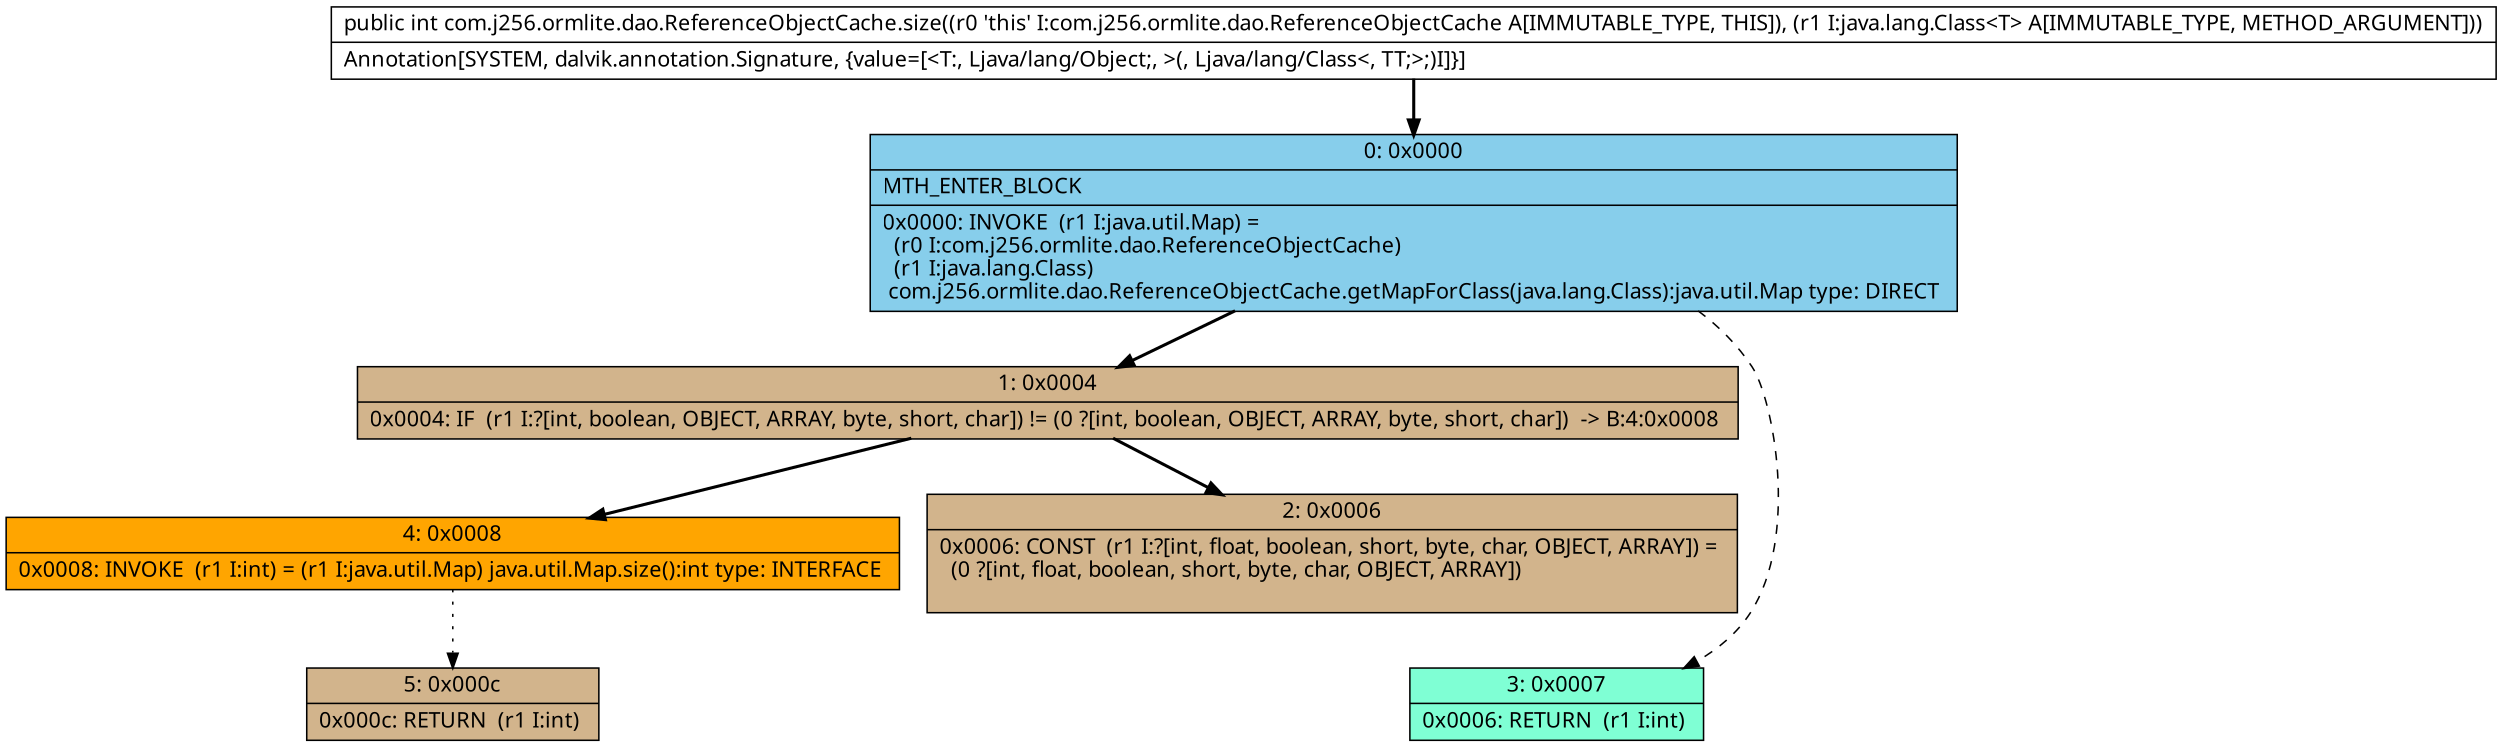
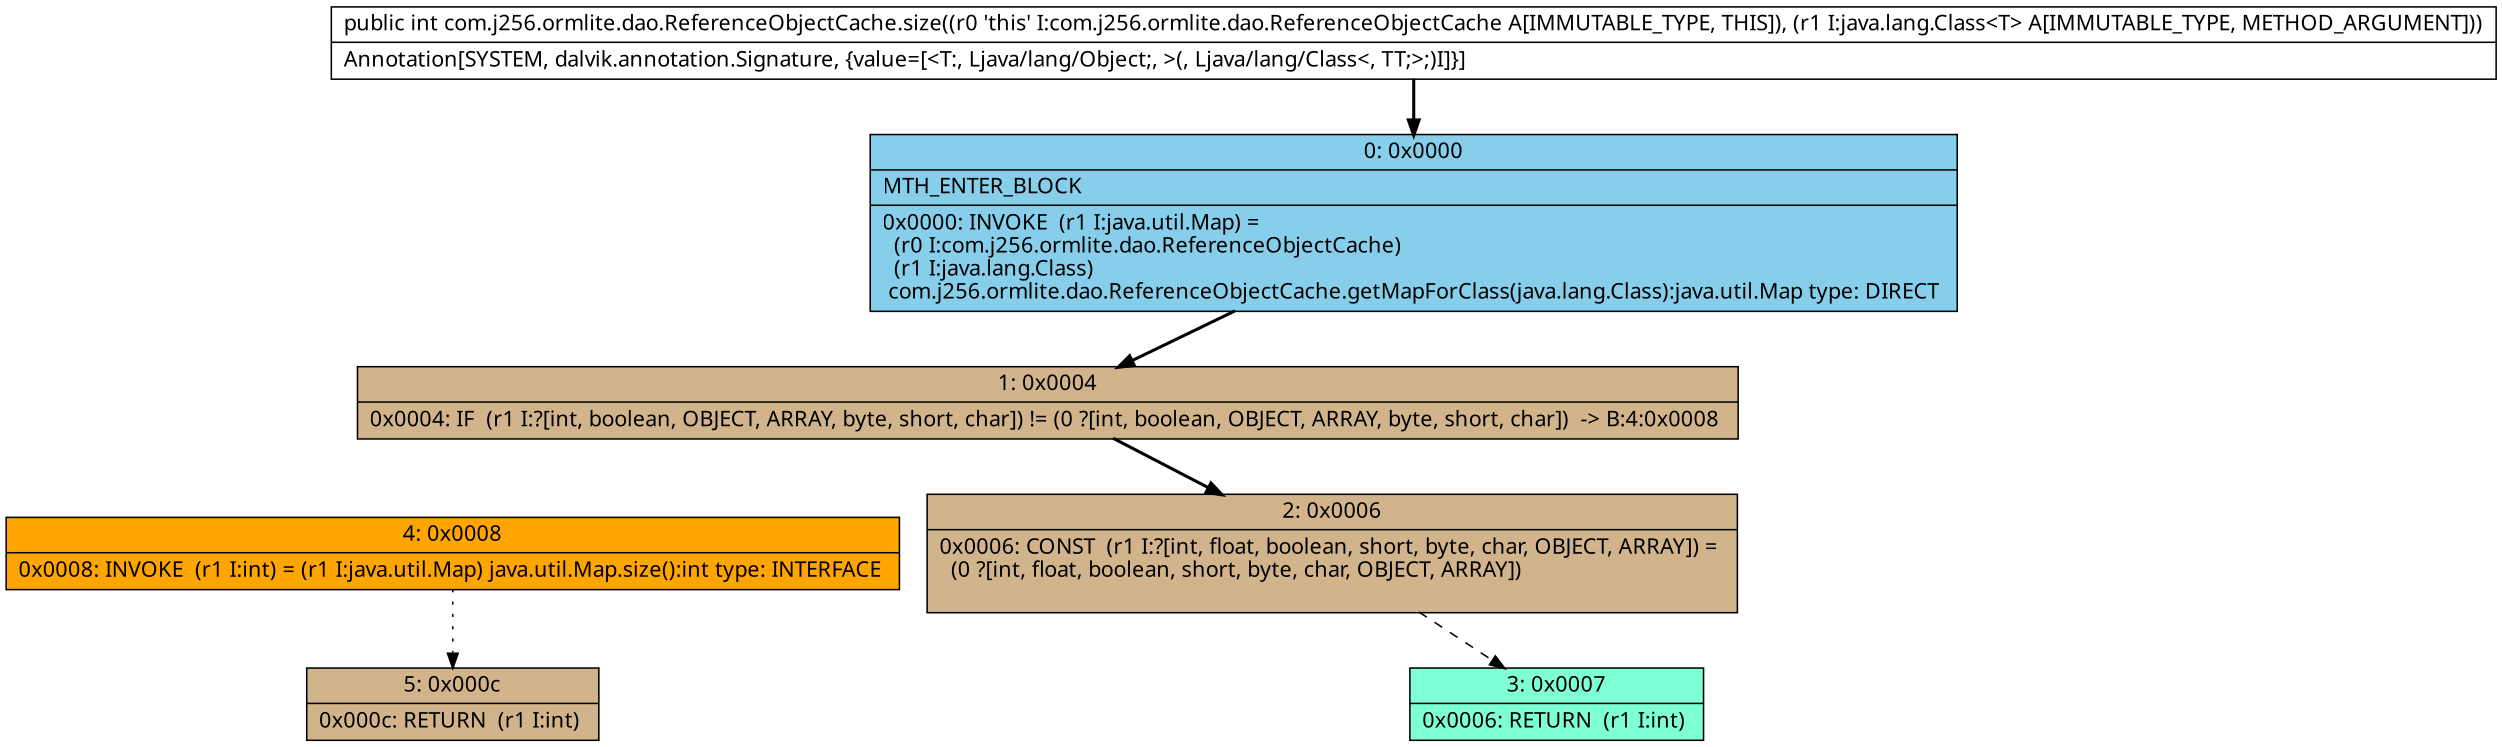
(758, 476) -> none
(1778, 487) -> (1456, 636)
